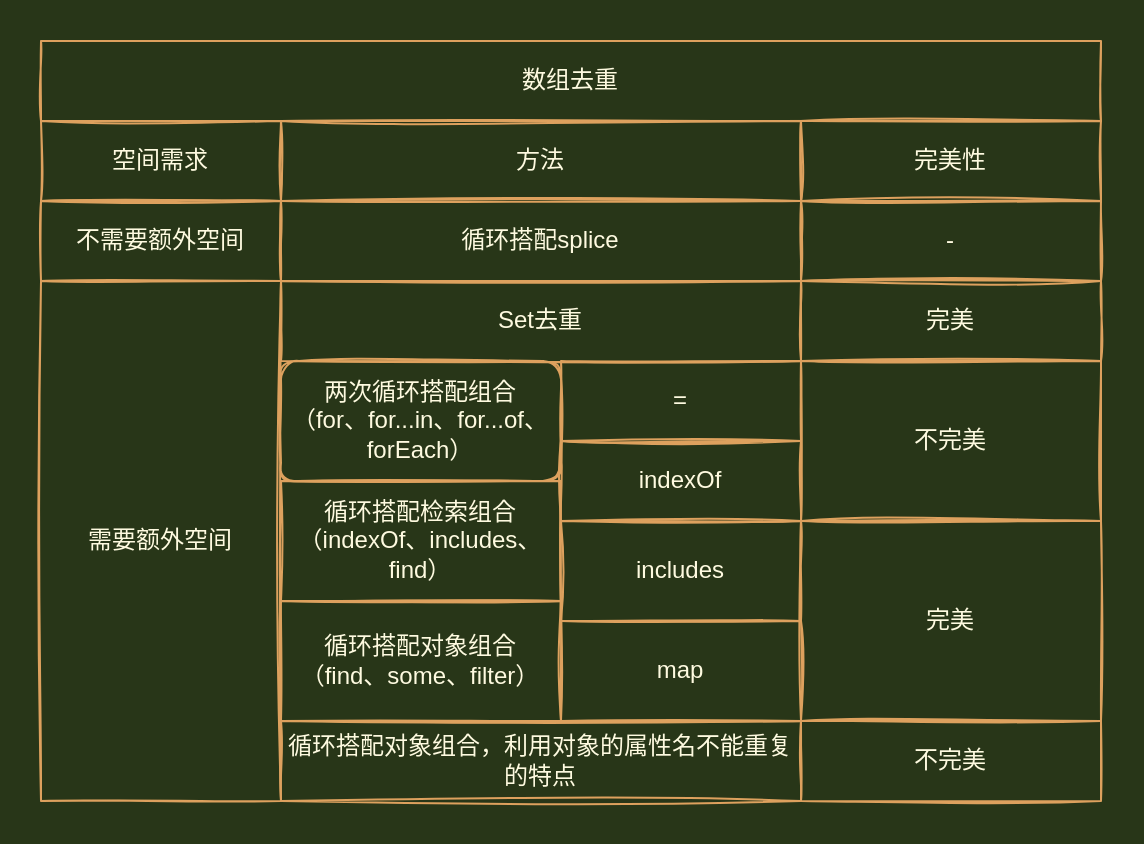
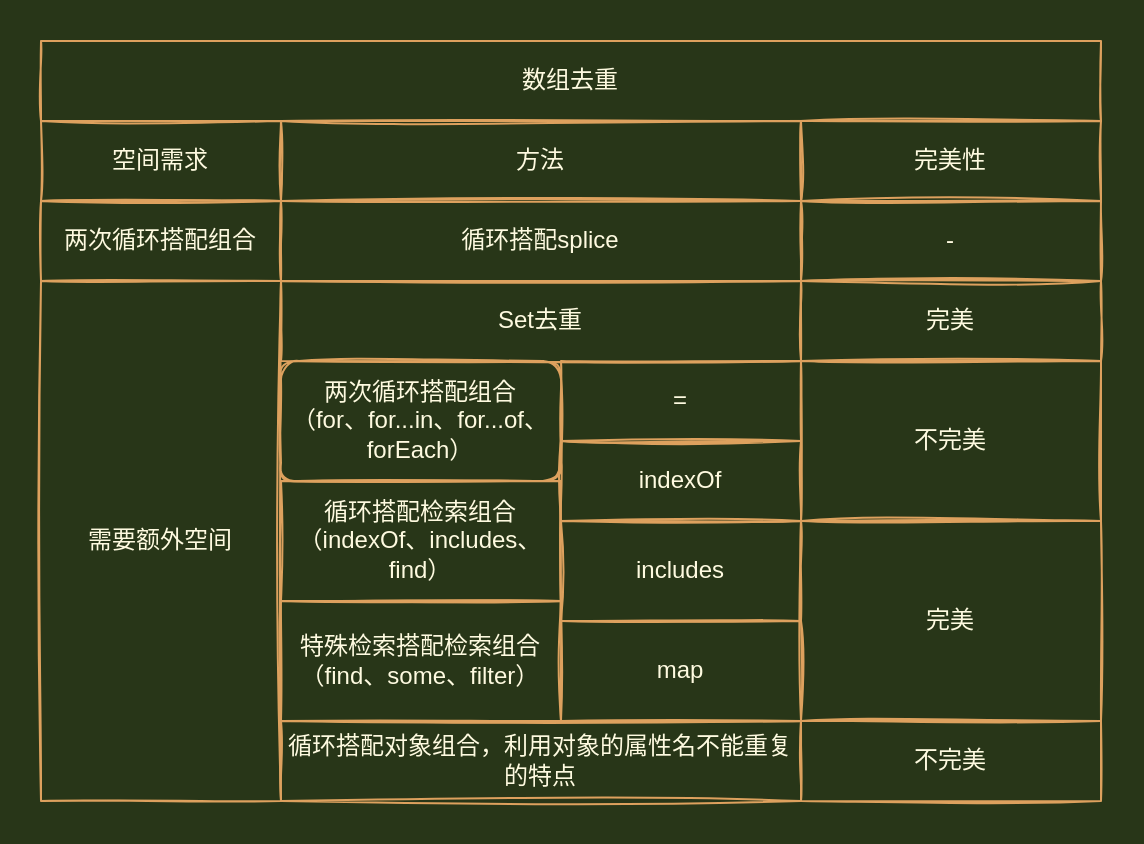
(161, 241) -> (161, 241)
(421, 661) -> (421, 661)
